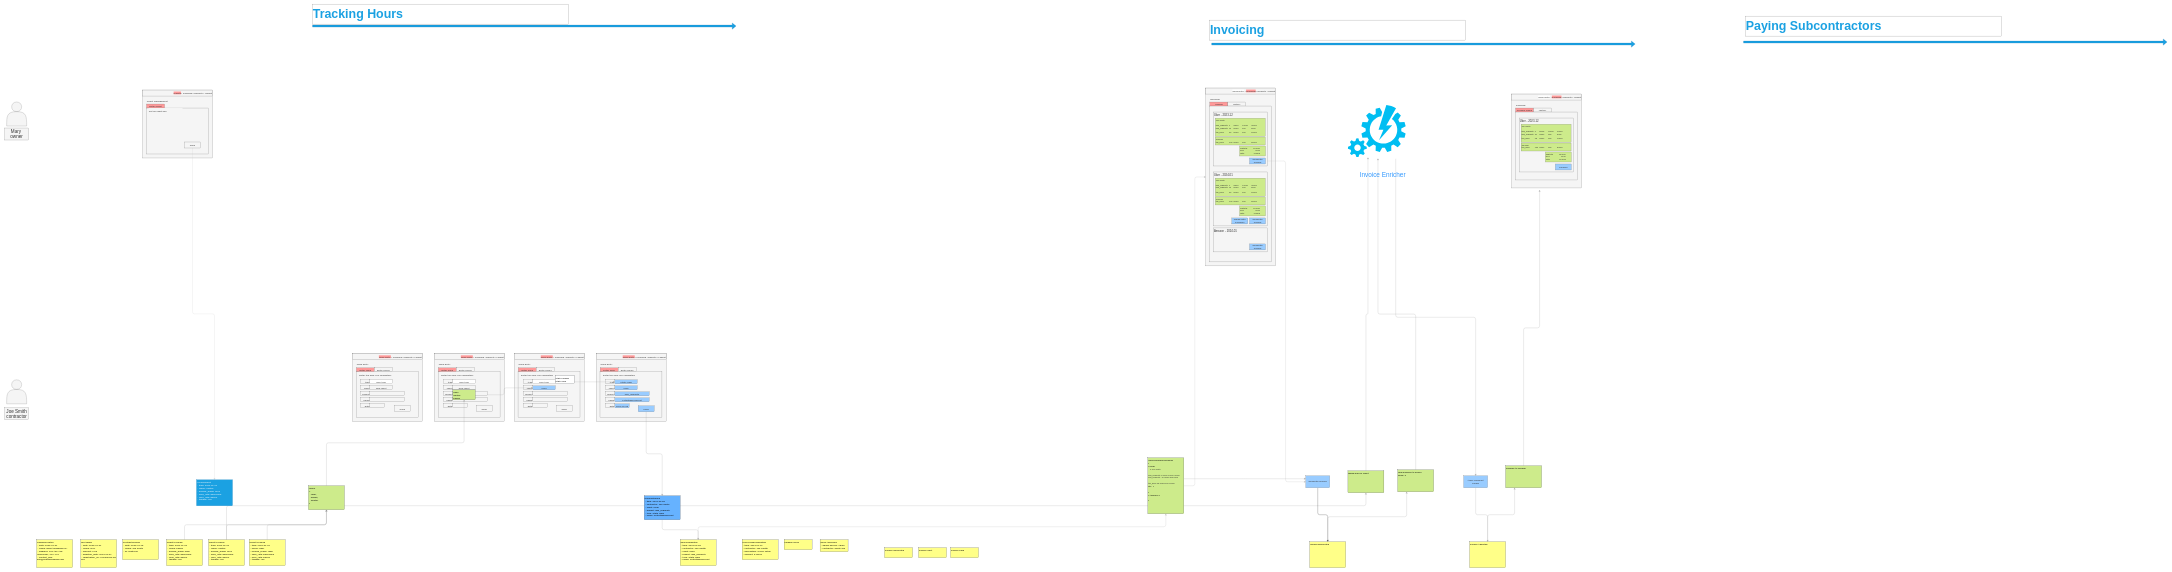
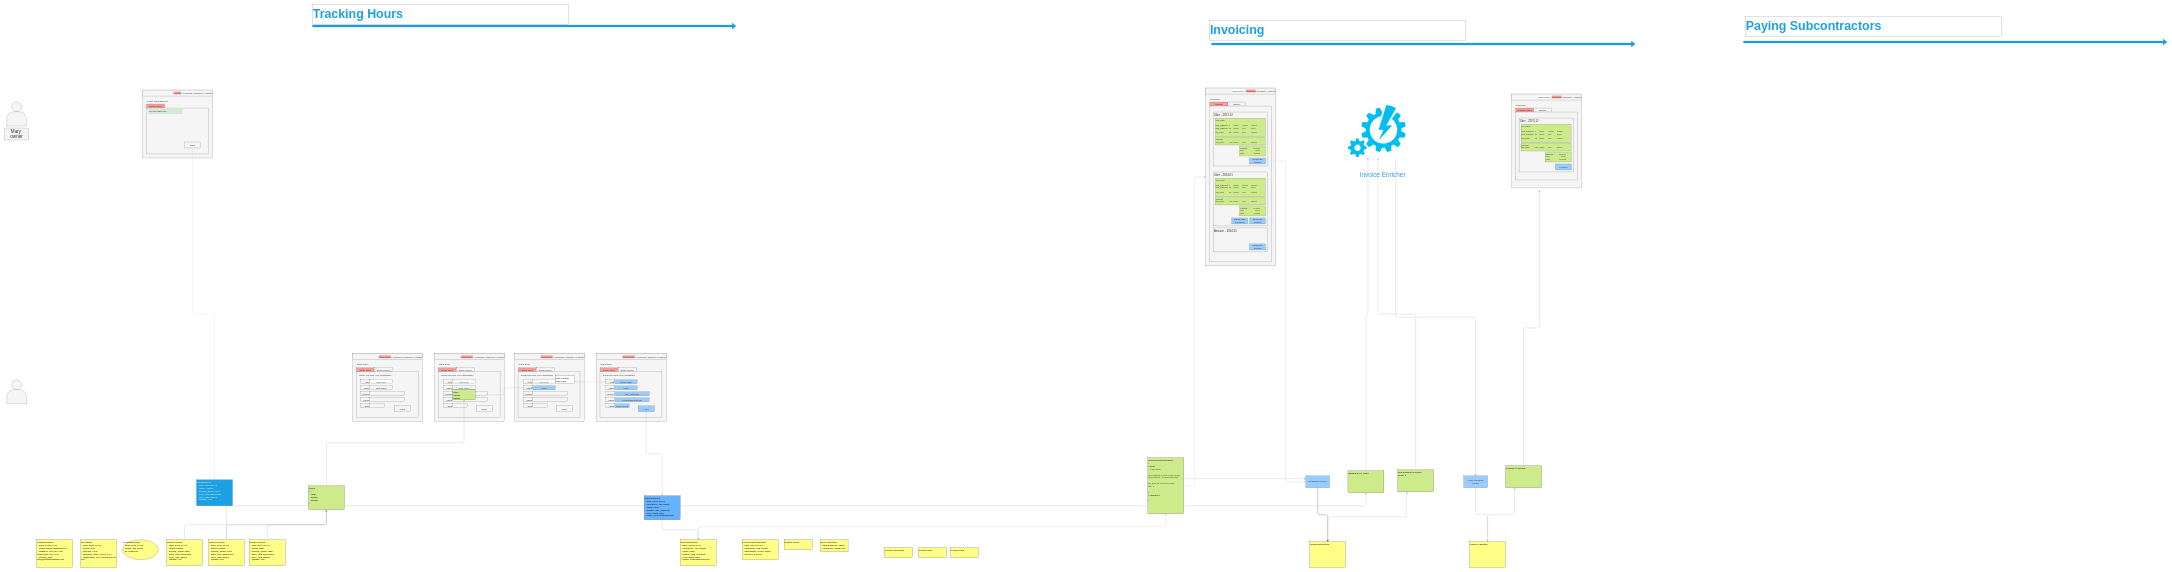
(165, 111) -> (165, 111)
(16, 414) -> none
(140, 550) -> (140, 550)
